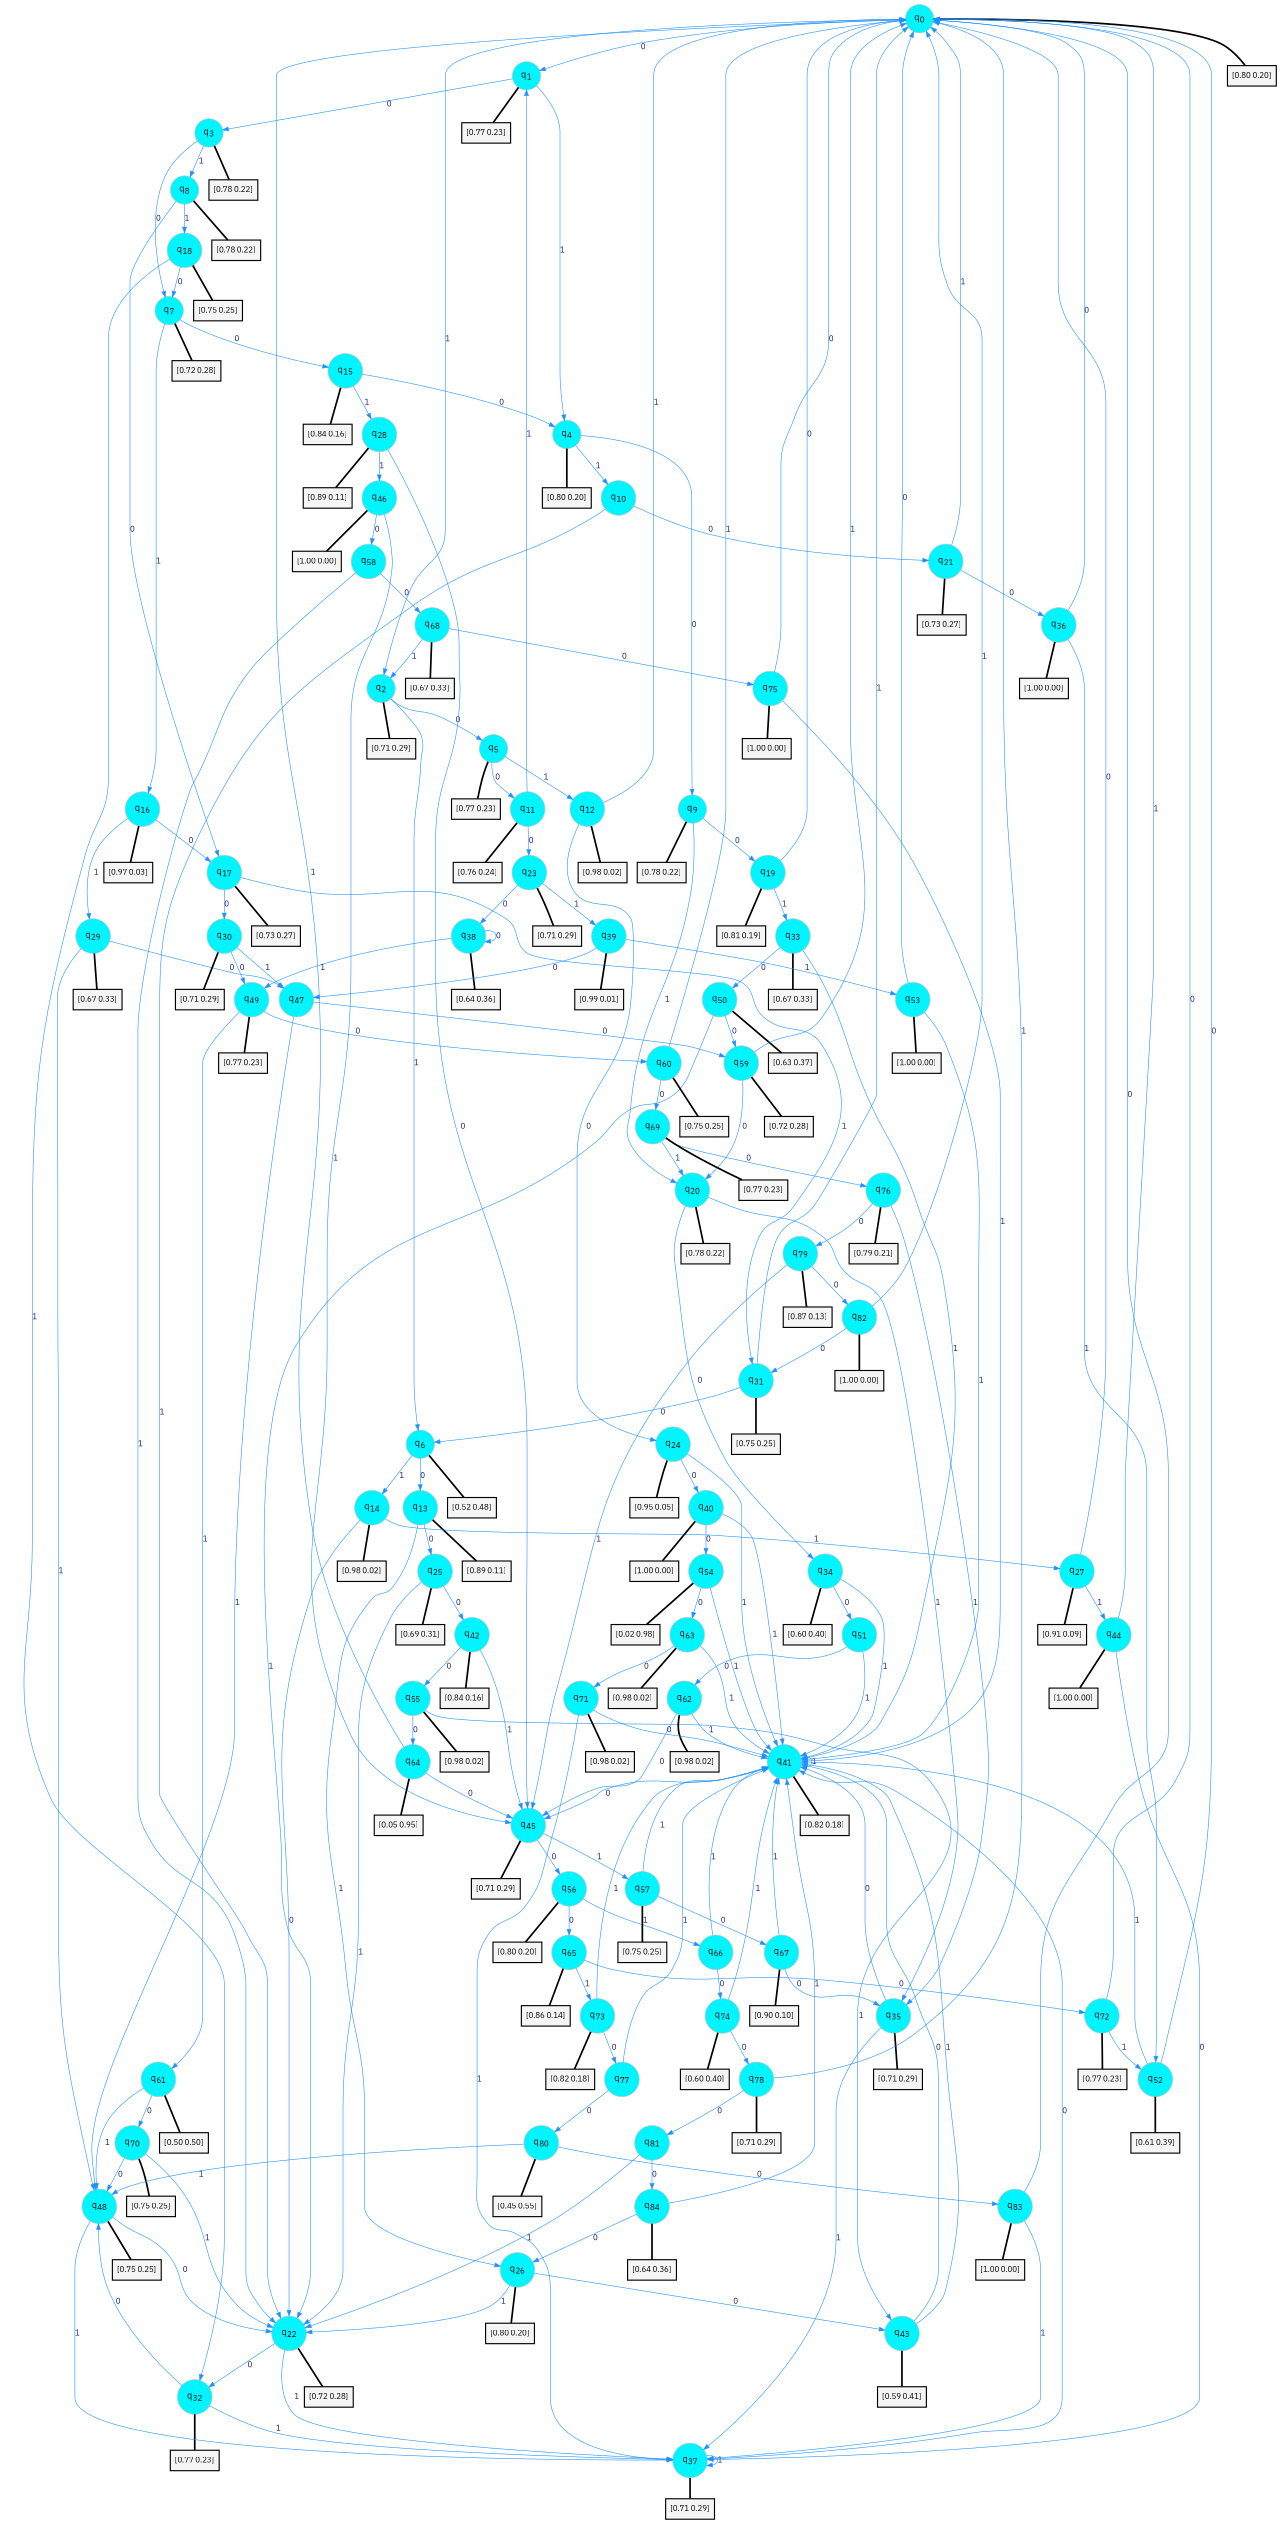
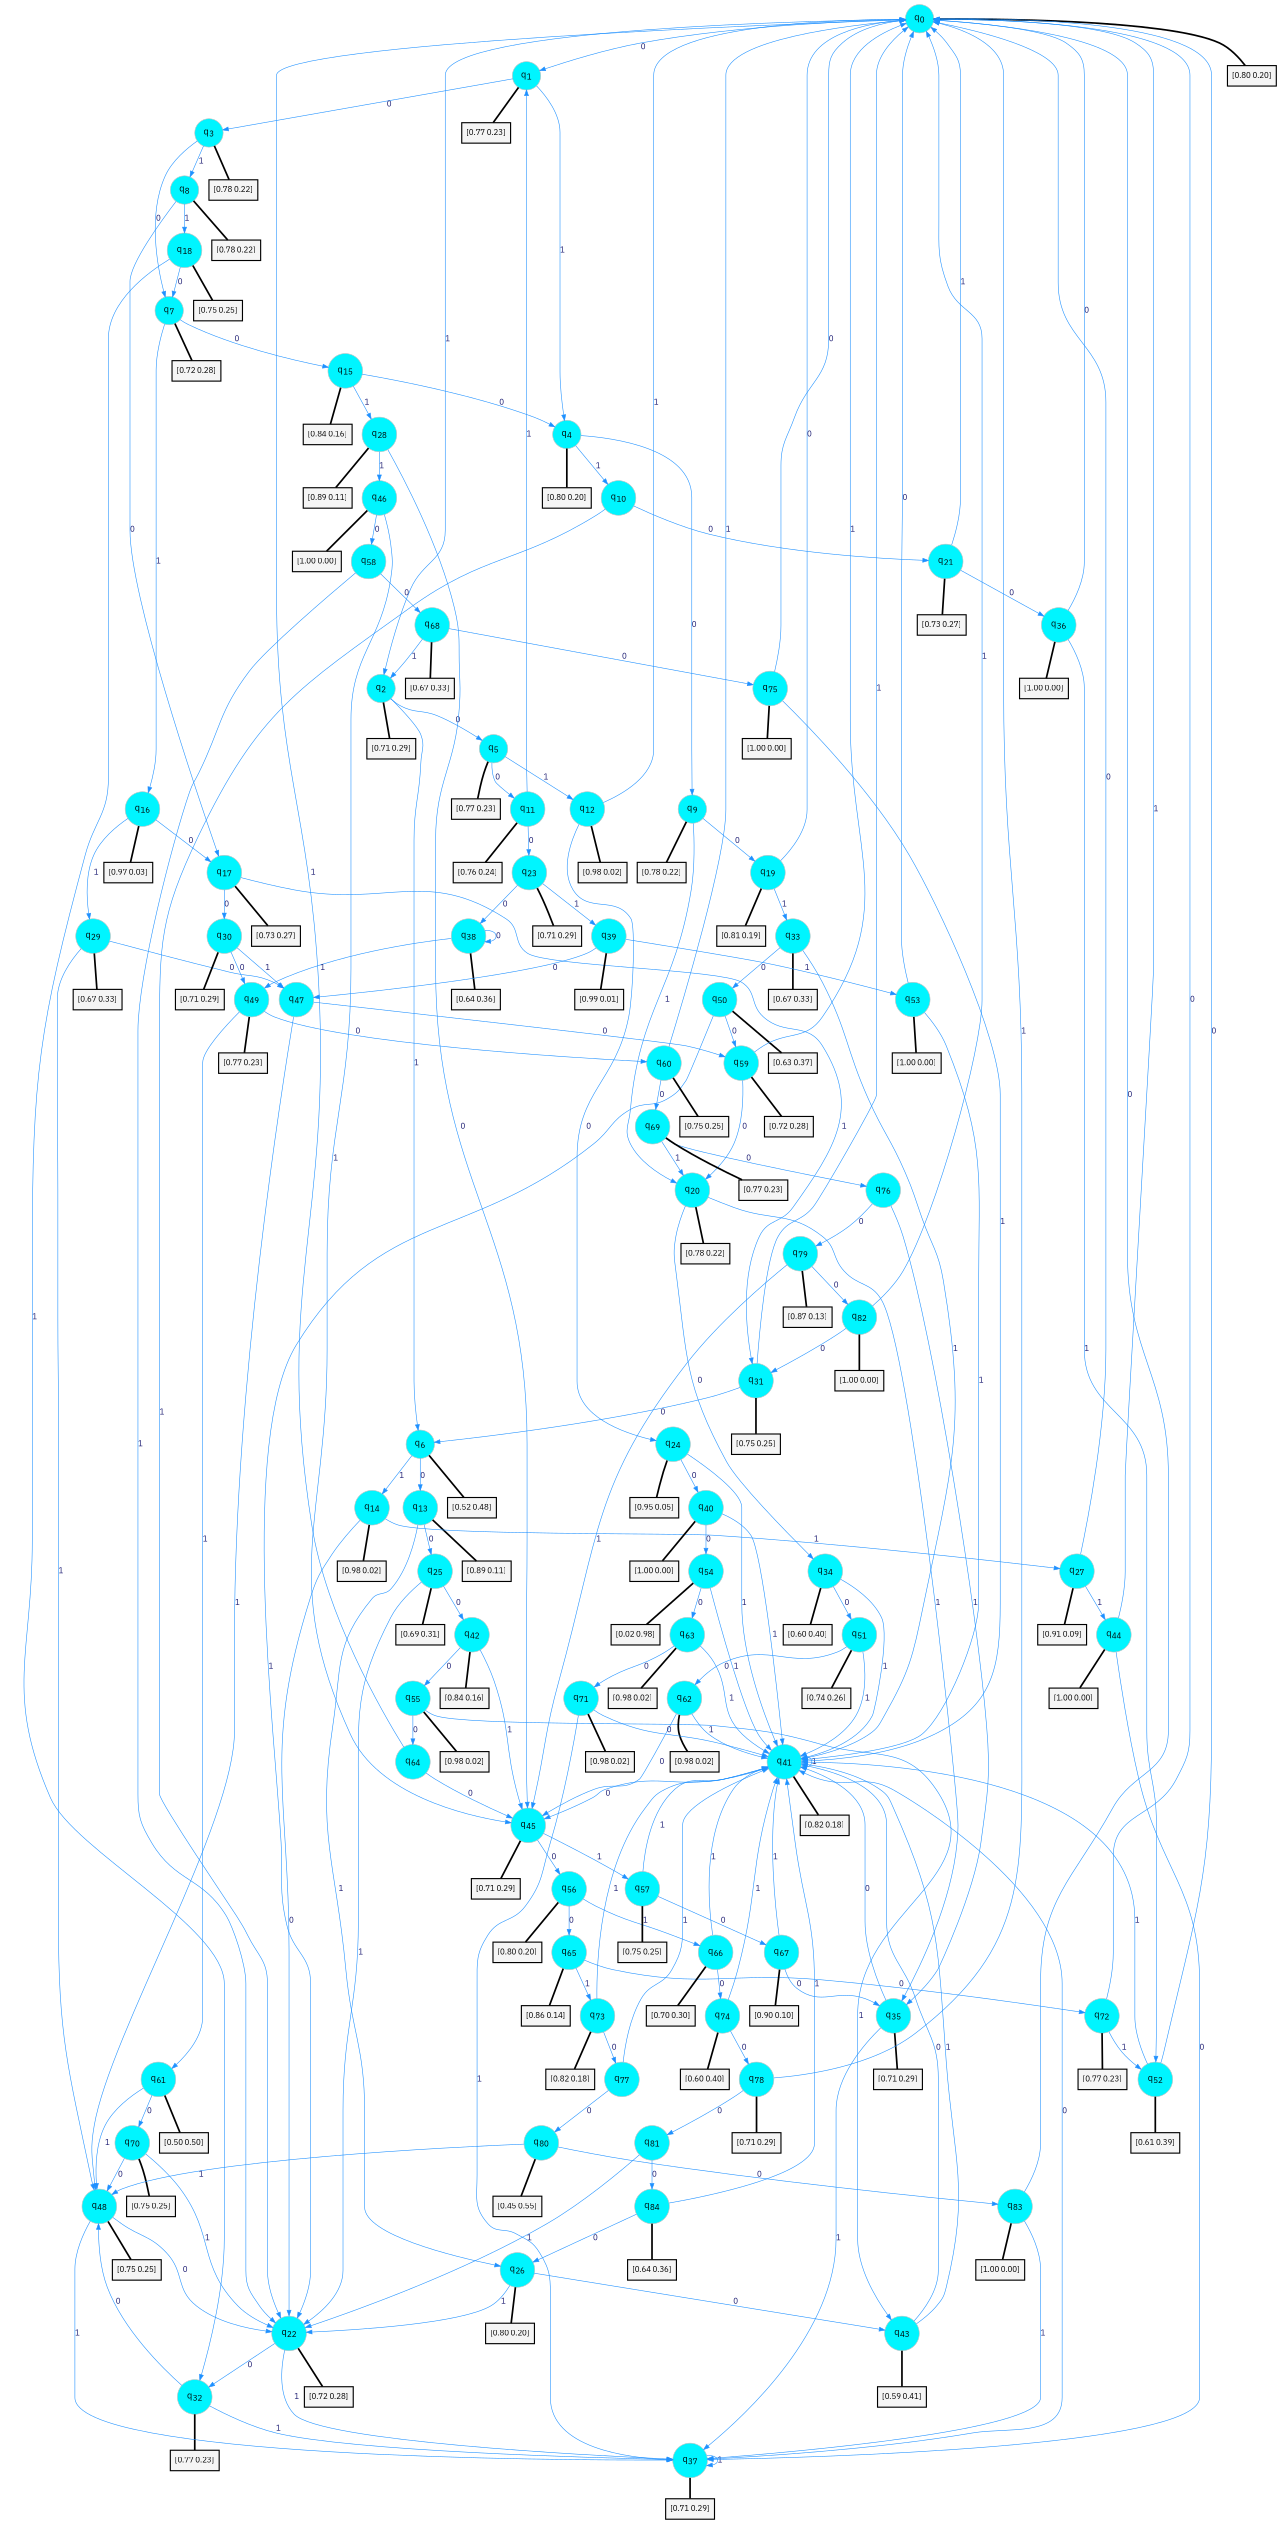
(874, 1254) -> none
none -> (826, 1698)
(399, 1825) -> none
none -> (671, 2016)
